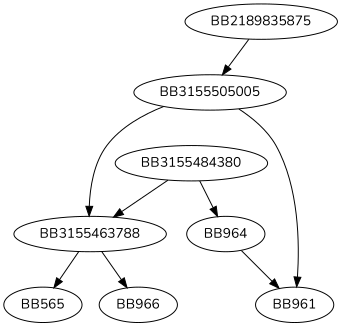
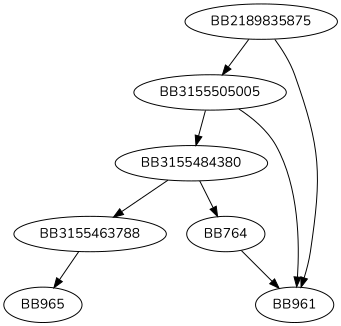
(109, 143) -> (202, 123)
none -> (316, 155)
(226, 234) -> (226, 234)
(43, 305) -> (43, 305)
(138, 305) -> none
